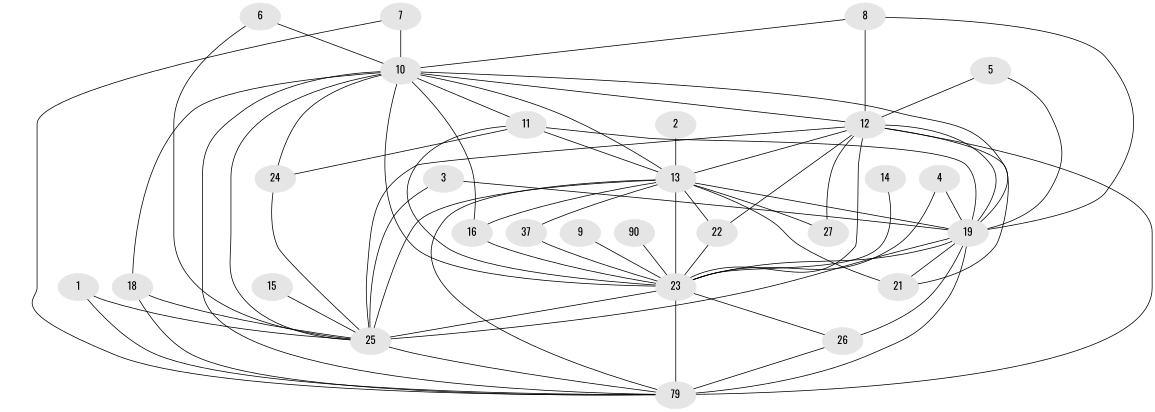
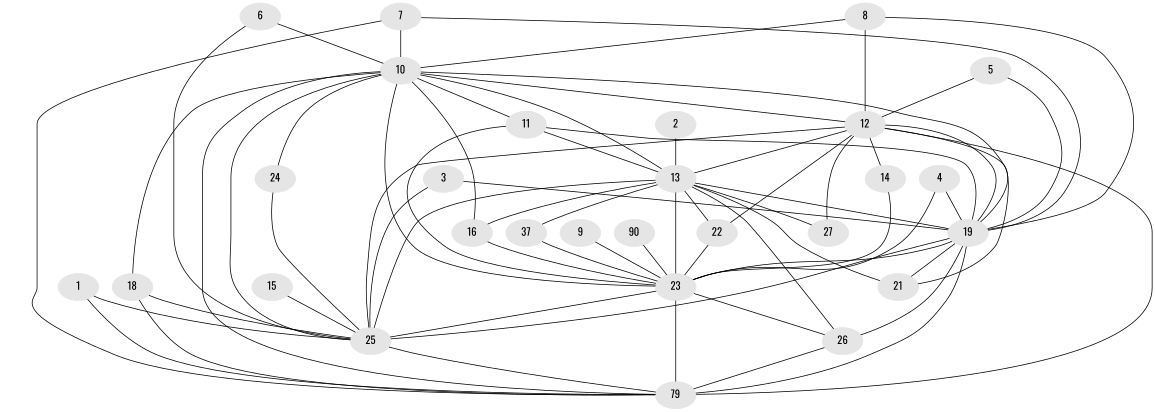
none -> (846, 34)
(401, 152) -> none
(431, 250) -> (770, 250)
(847, 254) -> (875, 152)
